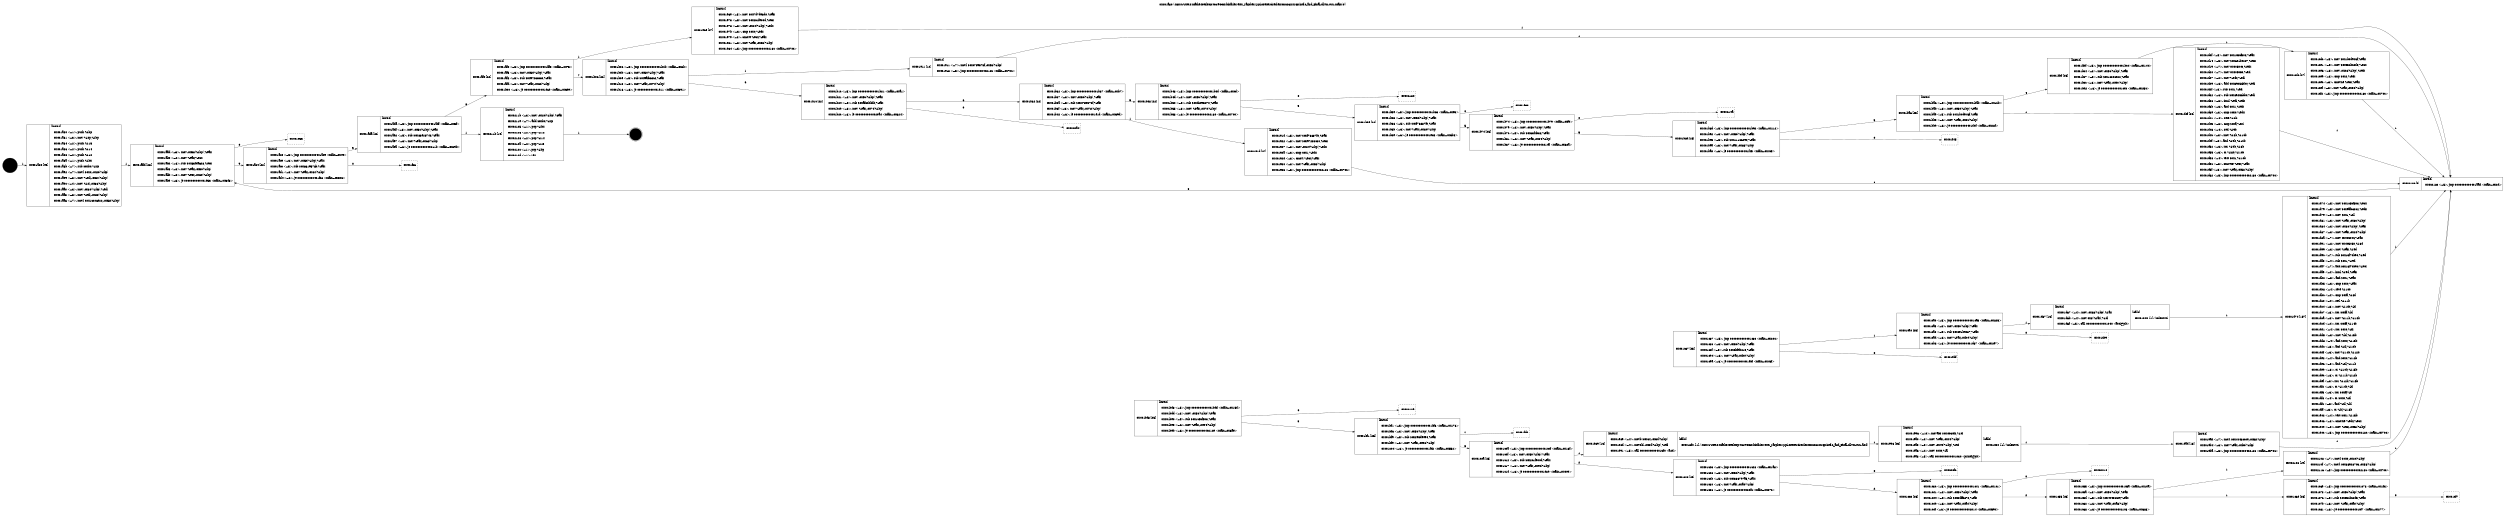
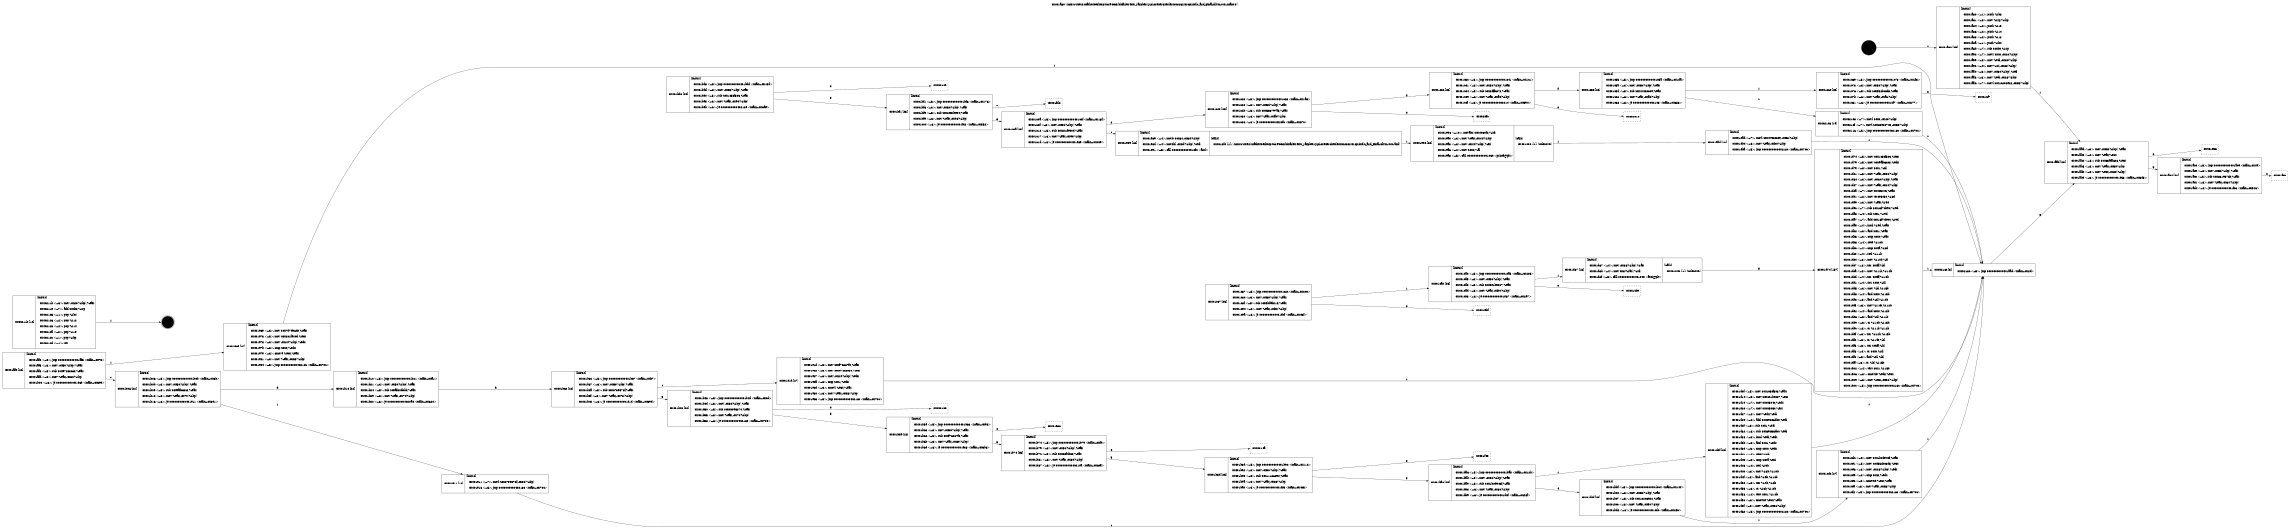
(1072, 128) -> none
(409, 134) -> none
(2226, 316) -> (1758, 269)
